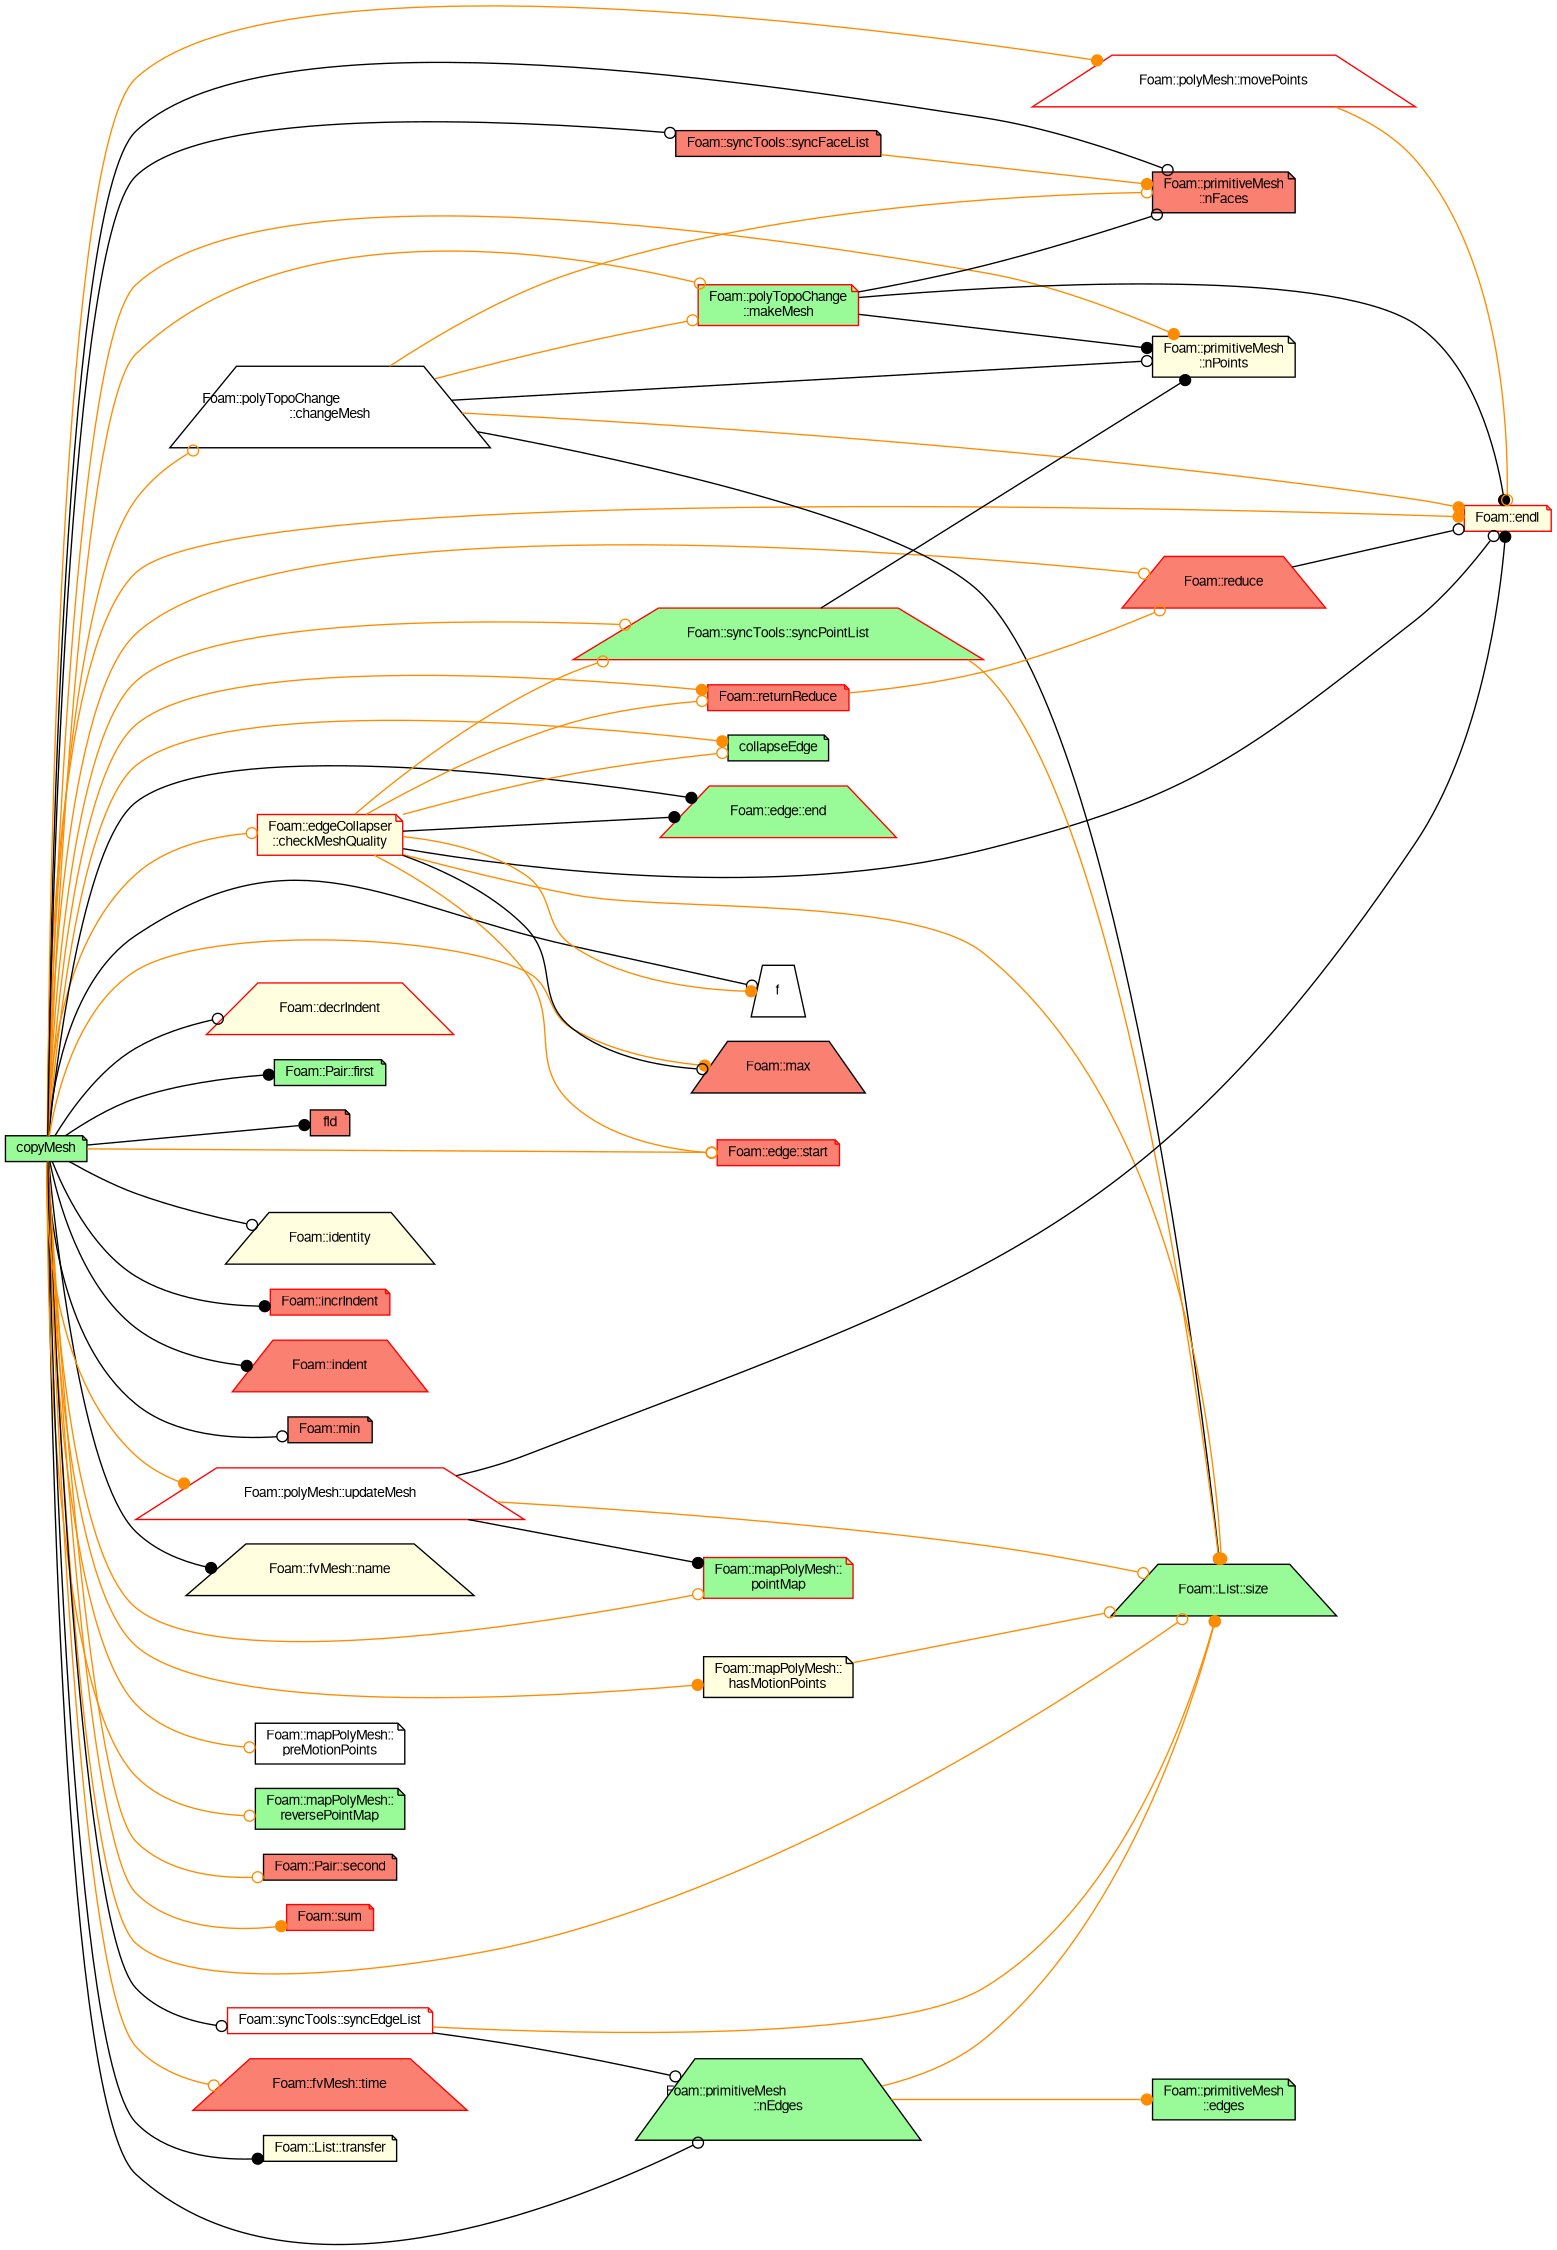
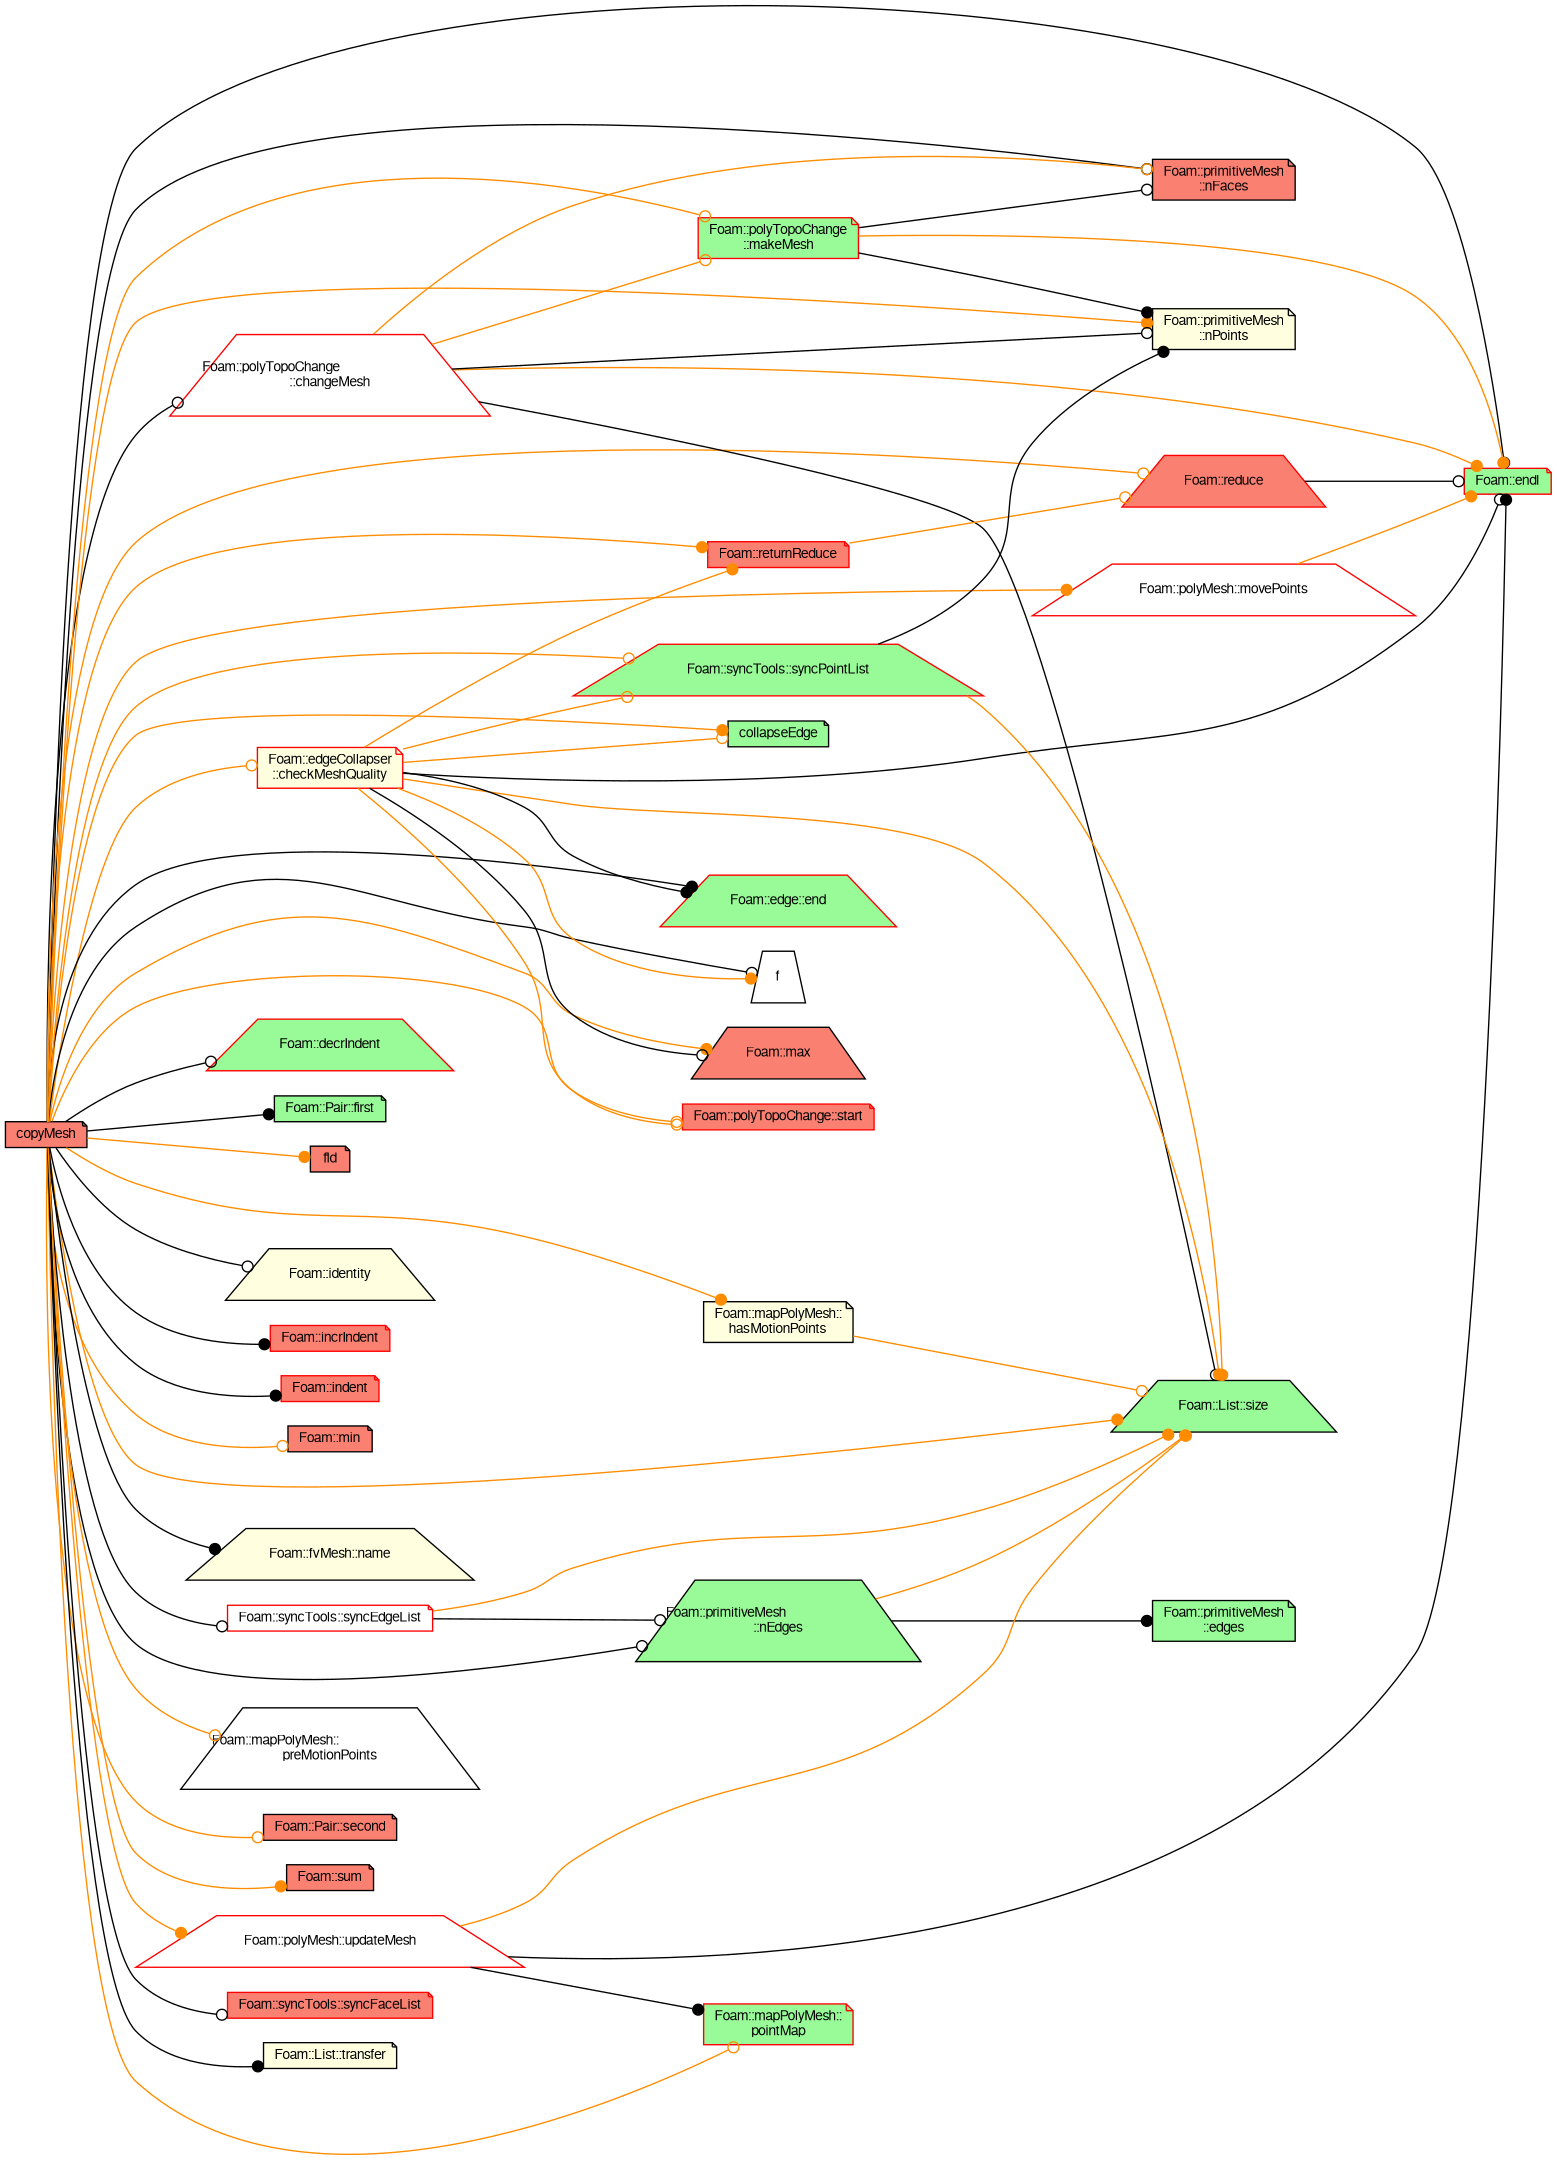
(778, 143) -> (330, 2005)
(1011, 169) -> none
(1476, 272) -> (1382, 532)
(1238, 286) -> (1234, 249)
(330, 407) -> (330, 375)
(503, 515) -> (448, 31)
(1508, 518) -> (1508, 481)
(89, 636) -> (60, 749)
(525, 738) -> (549, 644)
(330, 1009) -> (330, 1045)
(193, 1135) -> (193, 1147)
(46, 1149) -> (46, 1135)
(778, 1153) -> (778, 1117)
(98, 1359) -> (98, 1369)
(330, 1366) -> (330, 1389)
(330, 1744) -> (330, 1749)
(330, 1809) -> none
(330, 1917) -> (330, 1878)
(299, 1973) -> (457, 1482)
(330, 2084) -> none
(1016, 2099) -> (1004, 1621)
